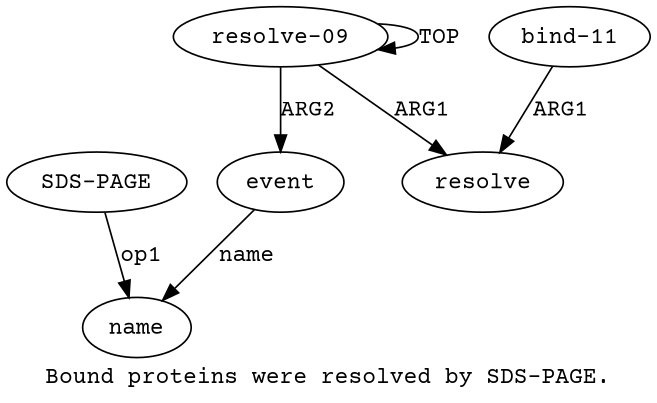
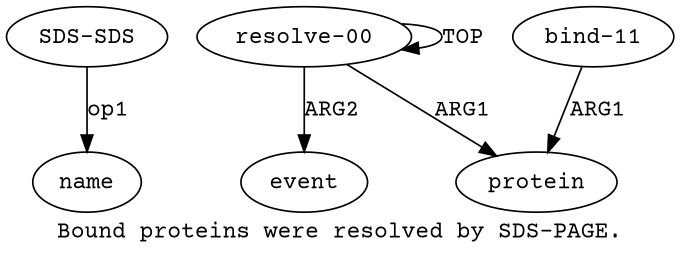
(281, 37) -> (304, 37)
(97, 182) -> (87, 37)
(483, 182) -> (537, 182)
(215, 249) -> none
